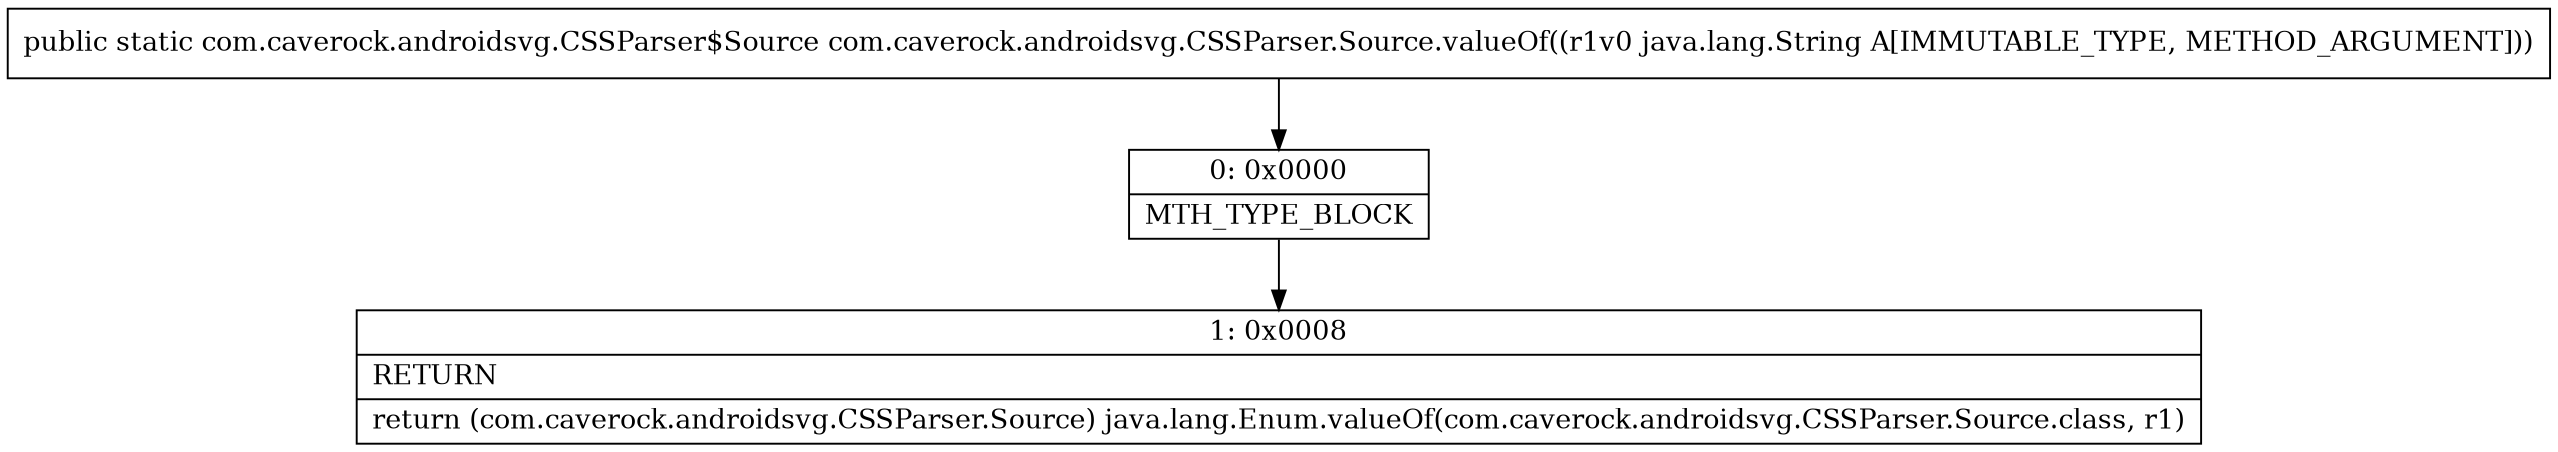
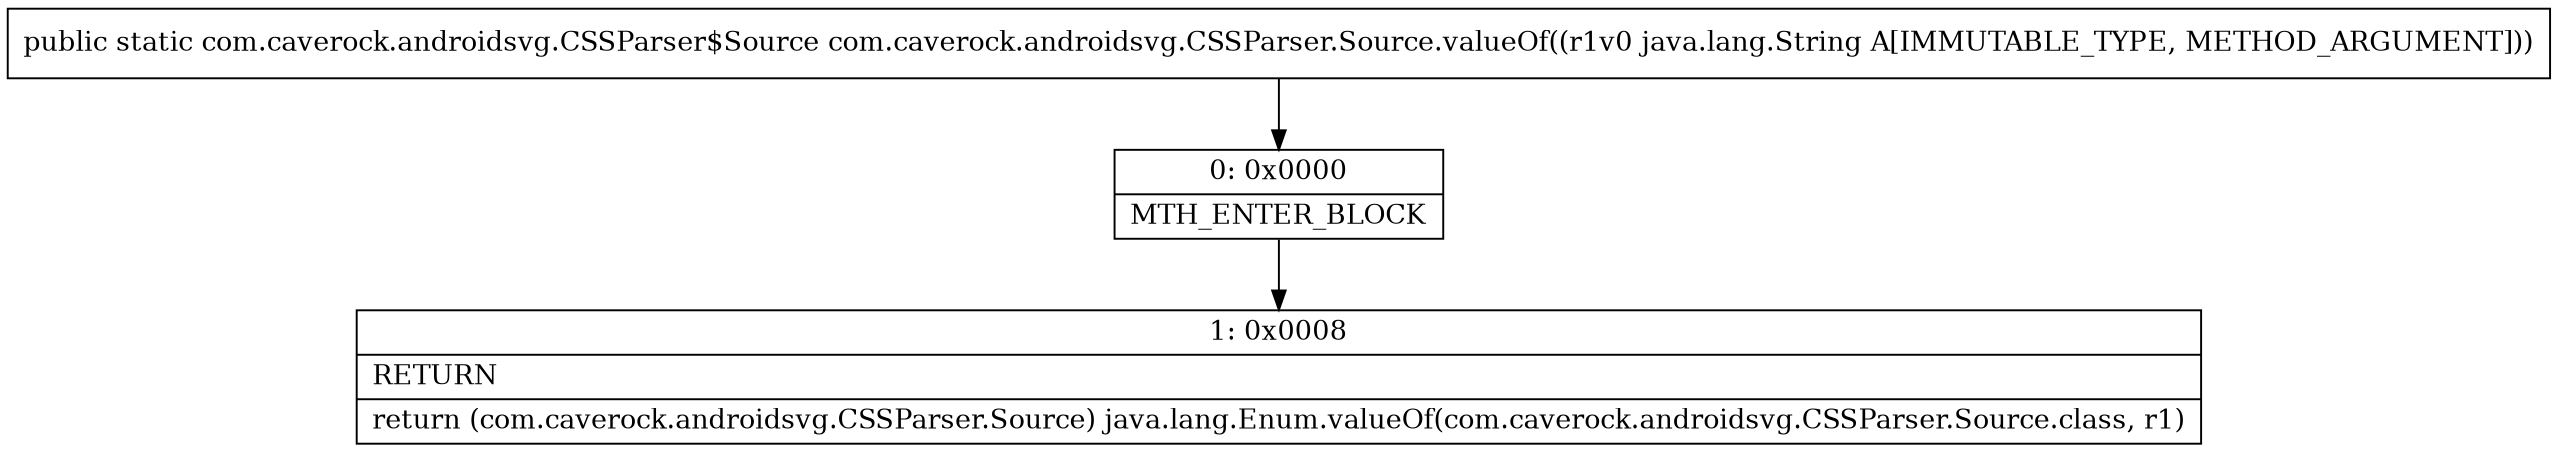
(1279, 216) -> (1279, 216)
